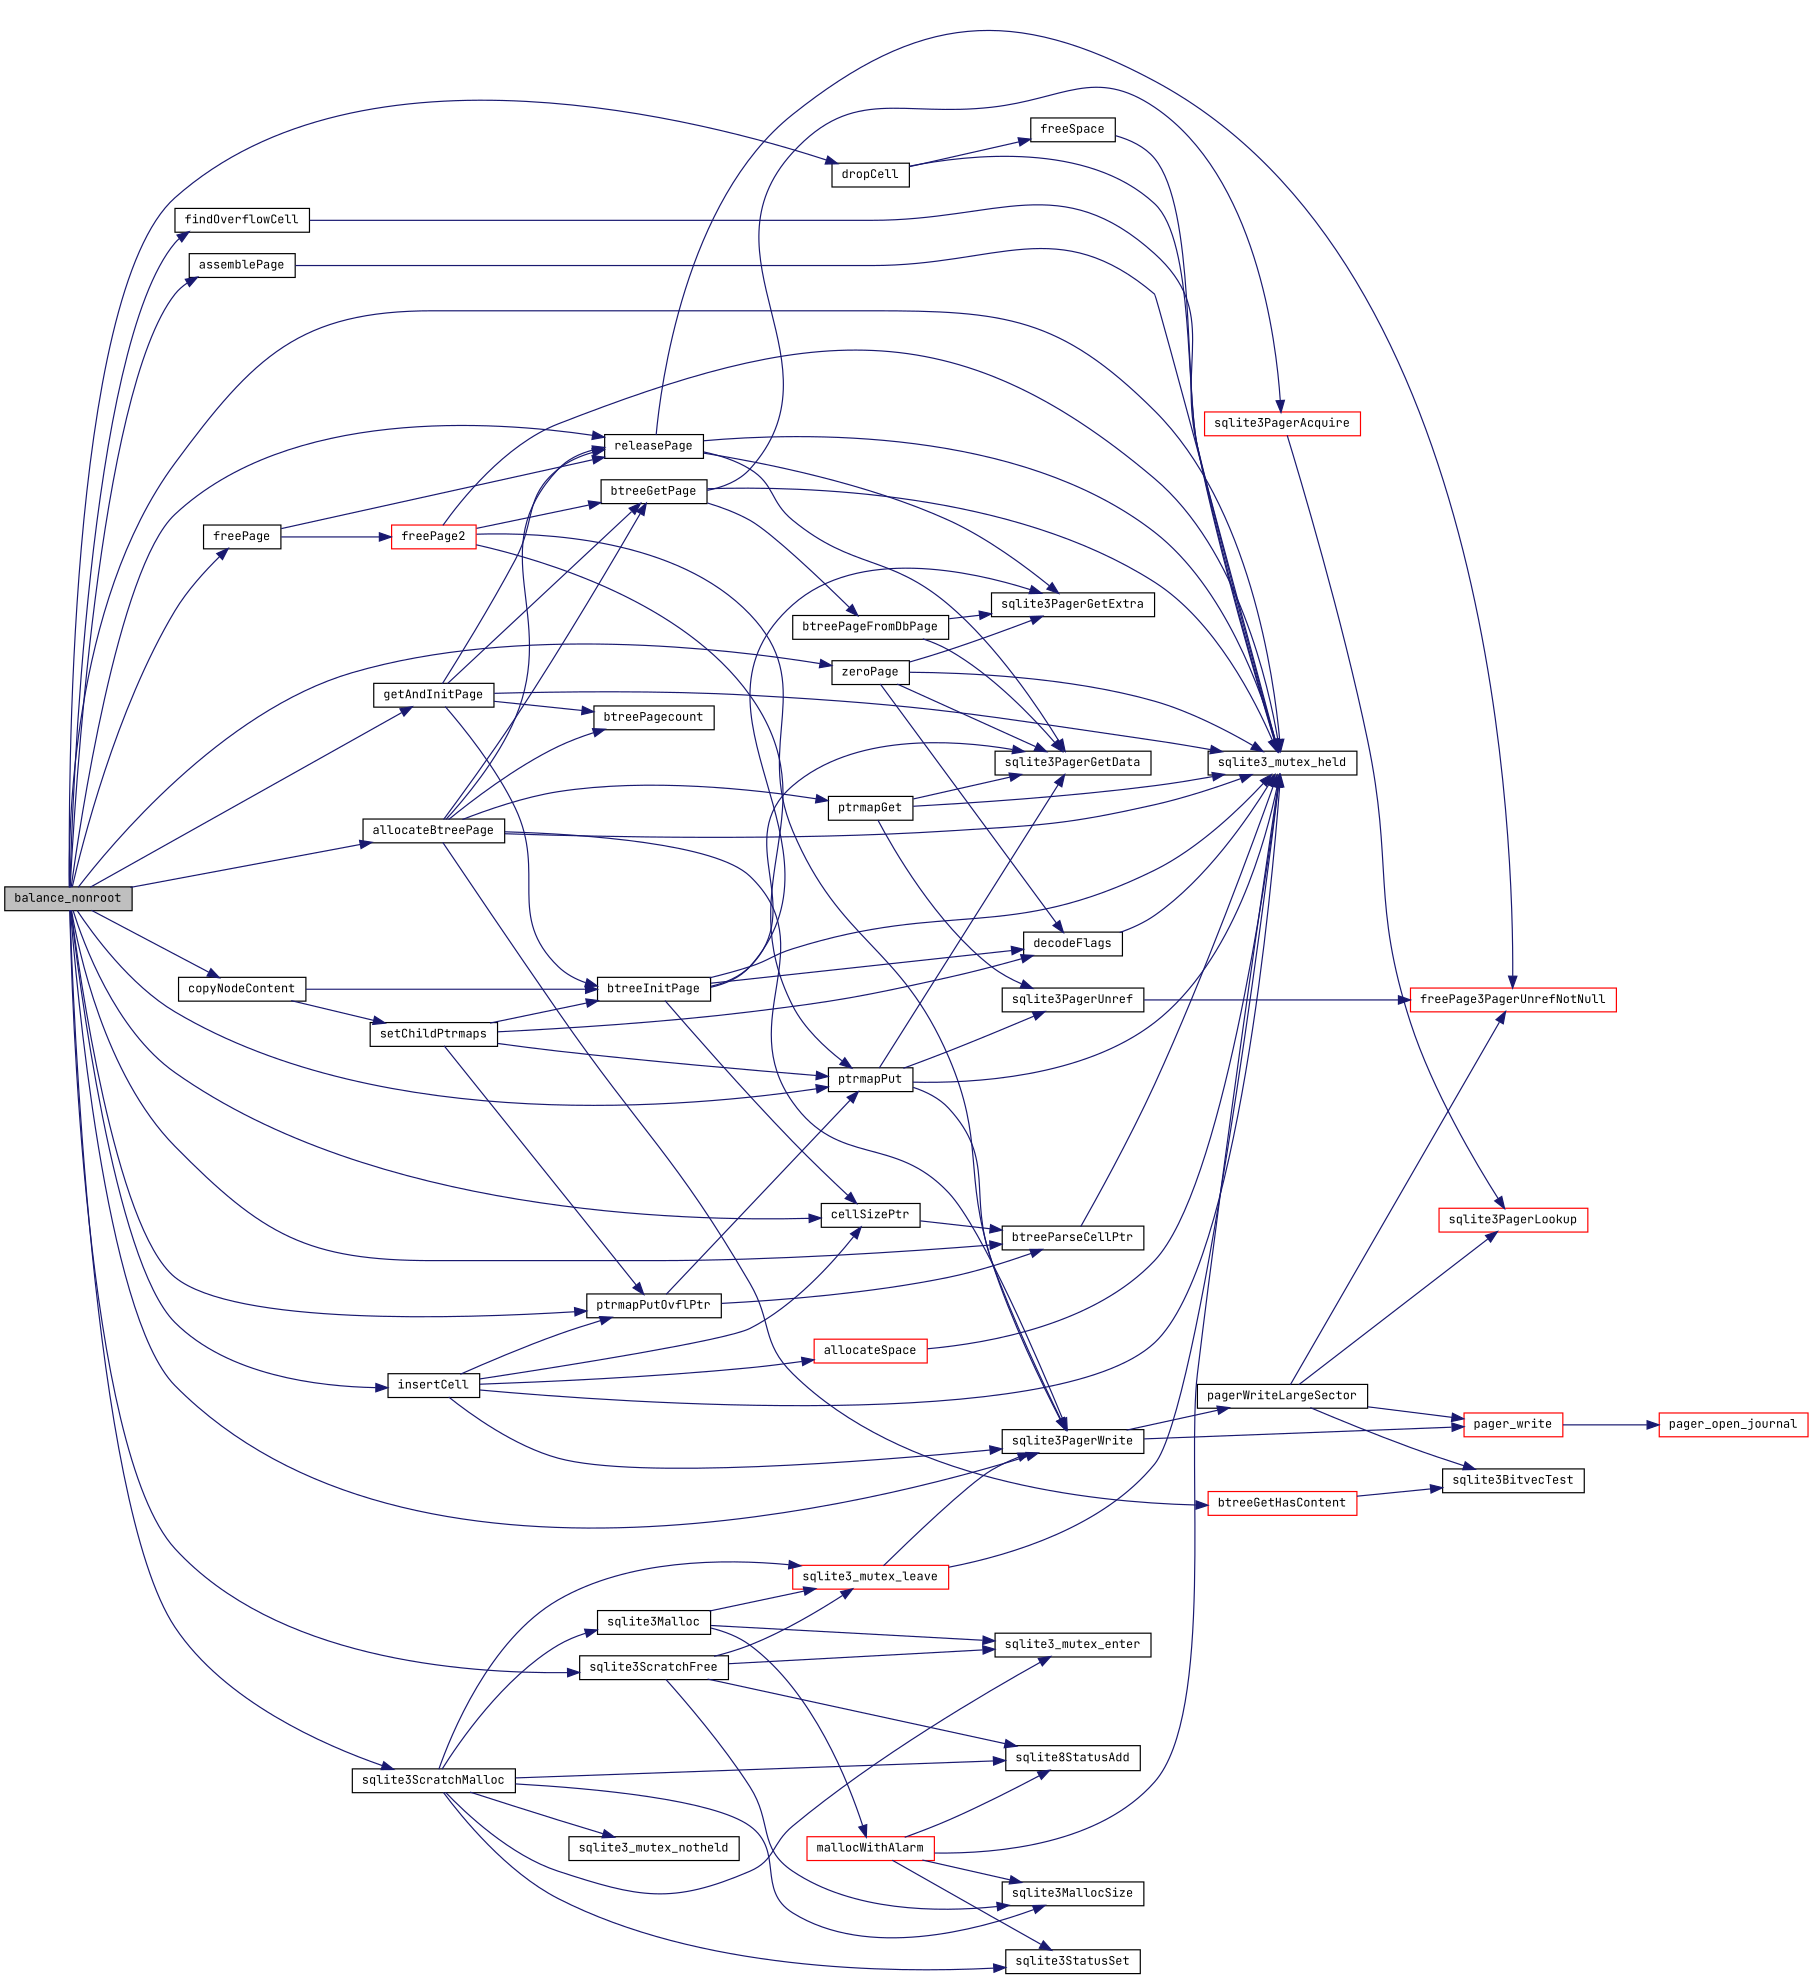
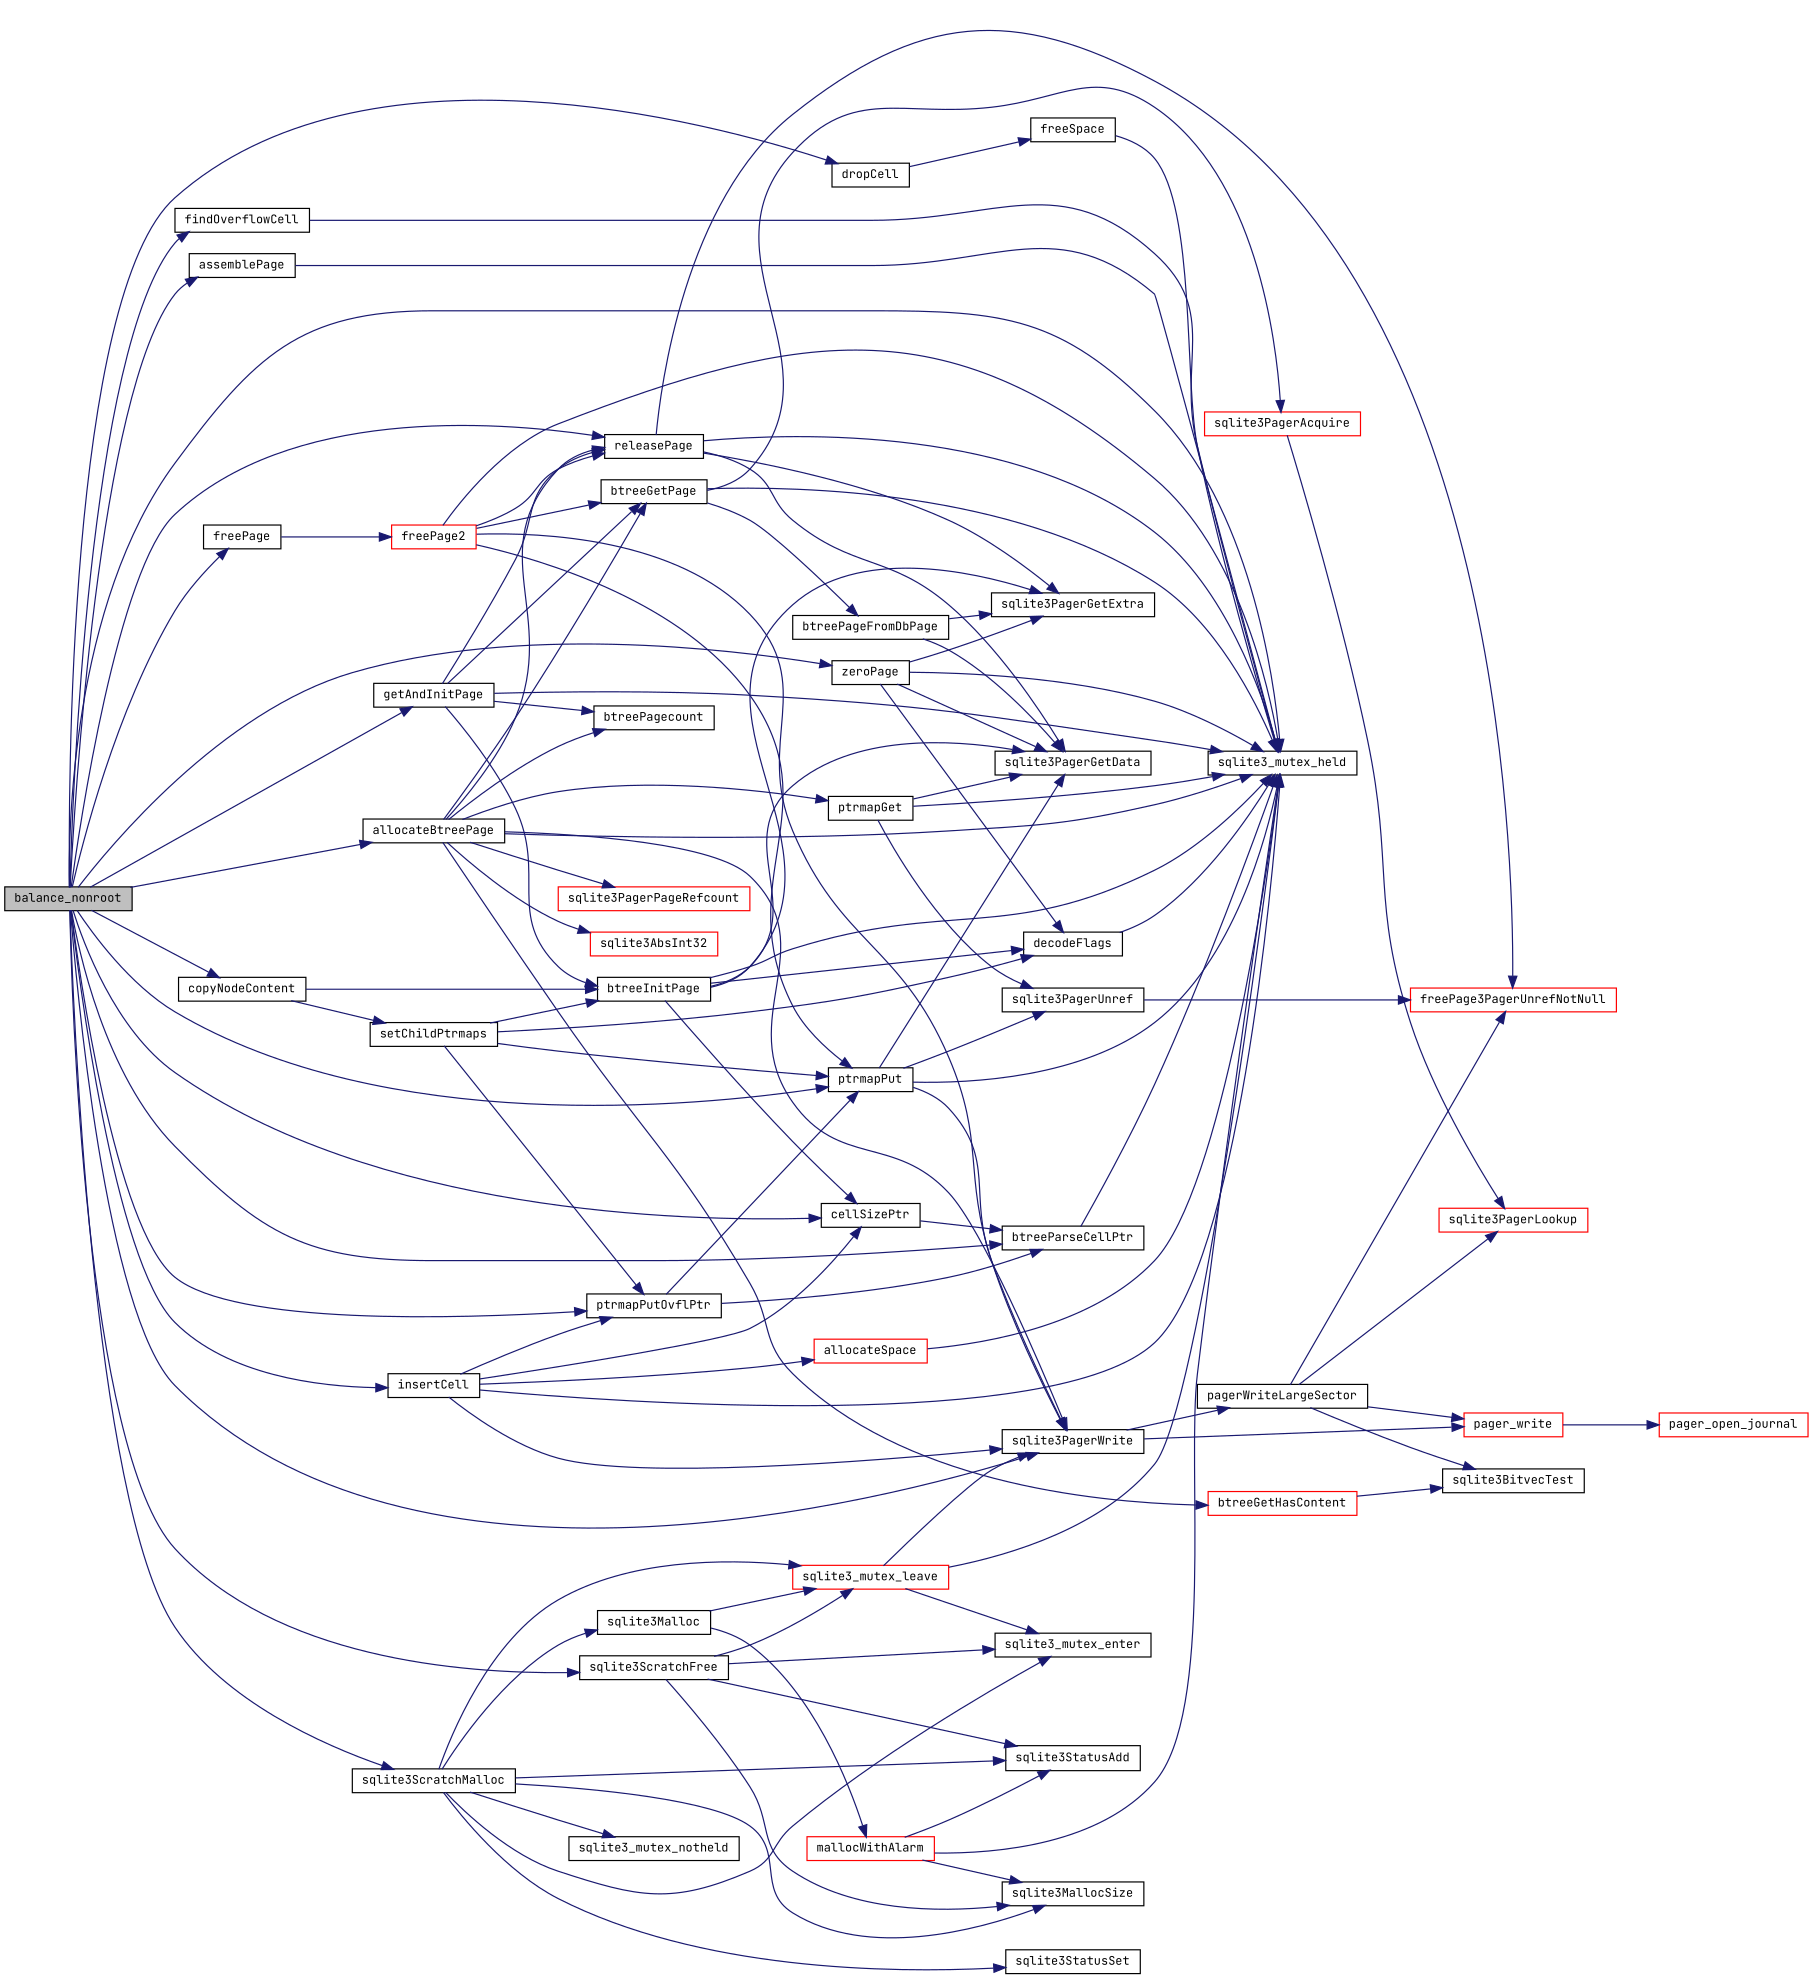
(1169, 226) -> none
(437, 494) -> (525, 501)
none -> (654, 899)
none -> (654, 944)
(847, 1633) -> (966, 1609)
(1073, 1758) -> (1073, 1758)
(963, 1900) -> none
